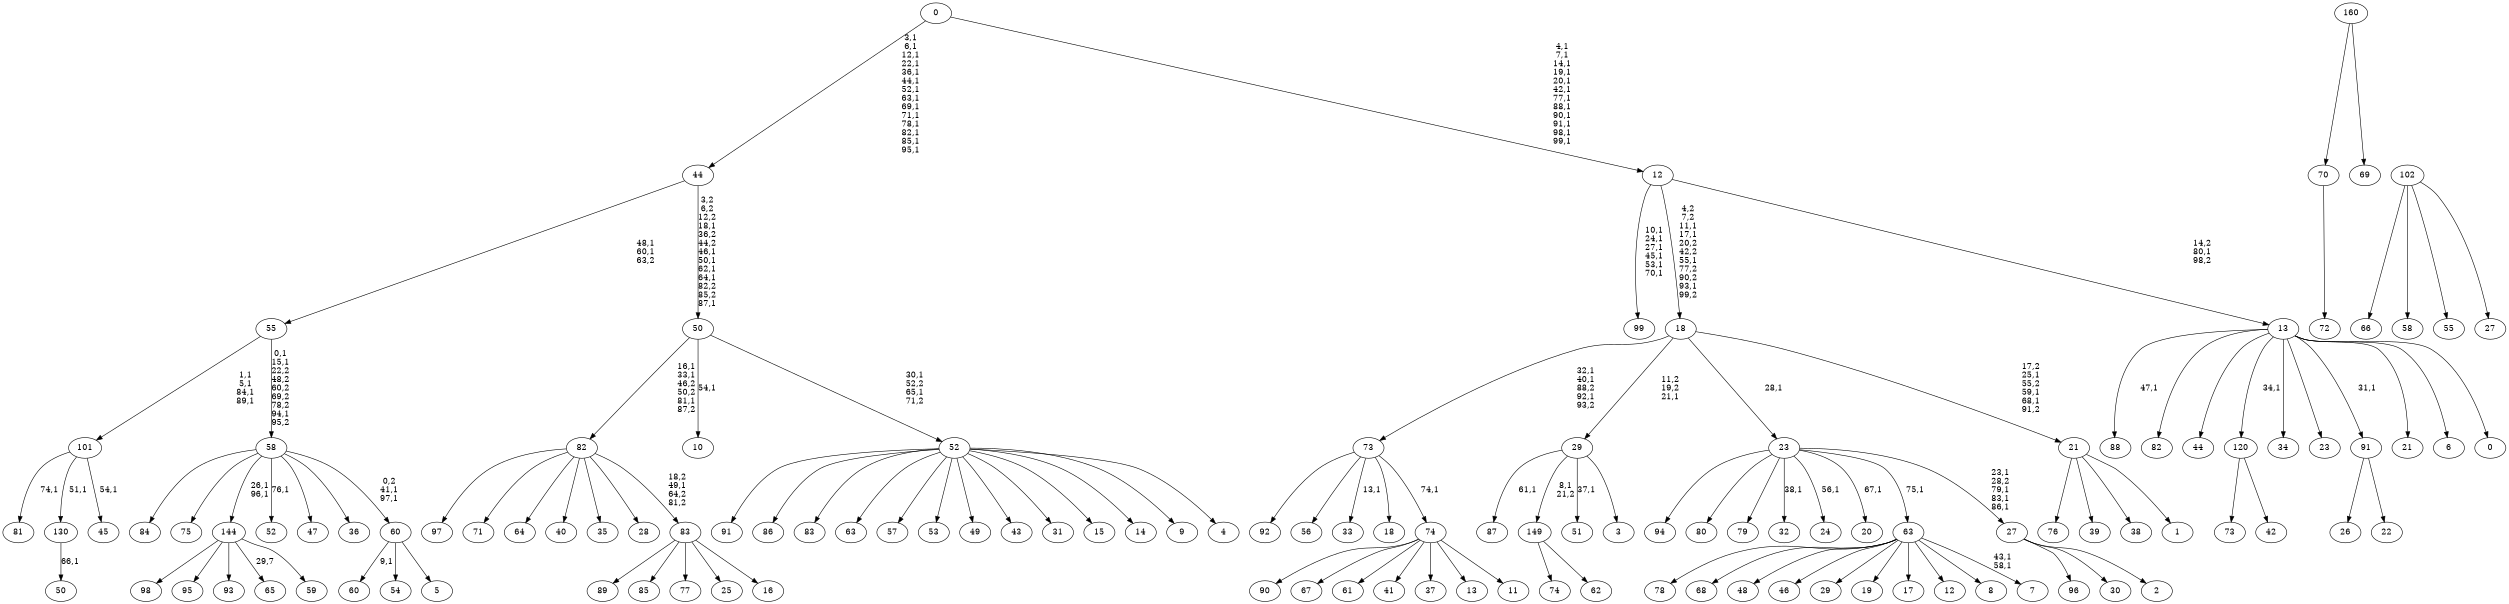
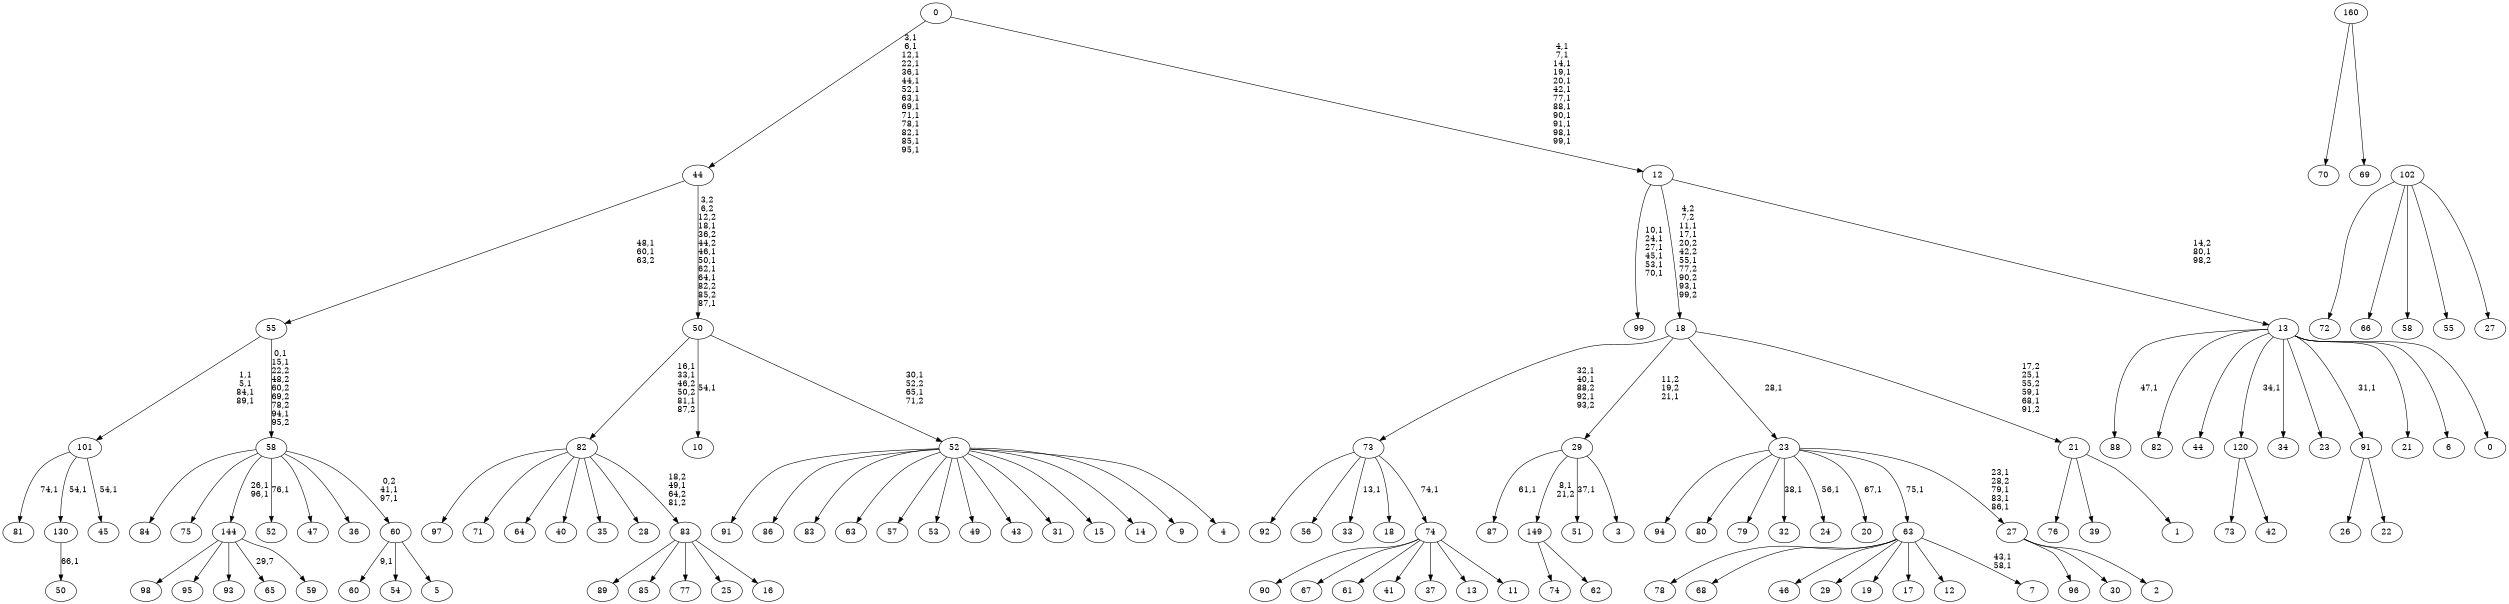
(2324, 249) -> (2347, 238)
(78, 490) -> (78, 490)
(2136, 532) -> none
(1743, 591) -> none
(1991, 591) -> none
